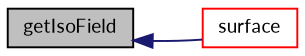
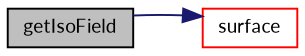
(178, 41) -> (158, 15)
